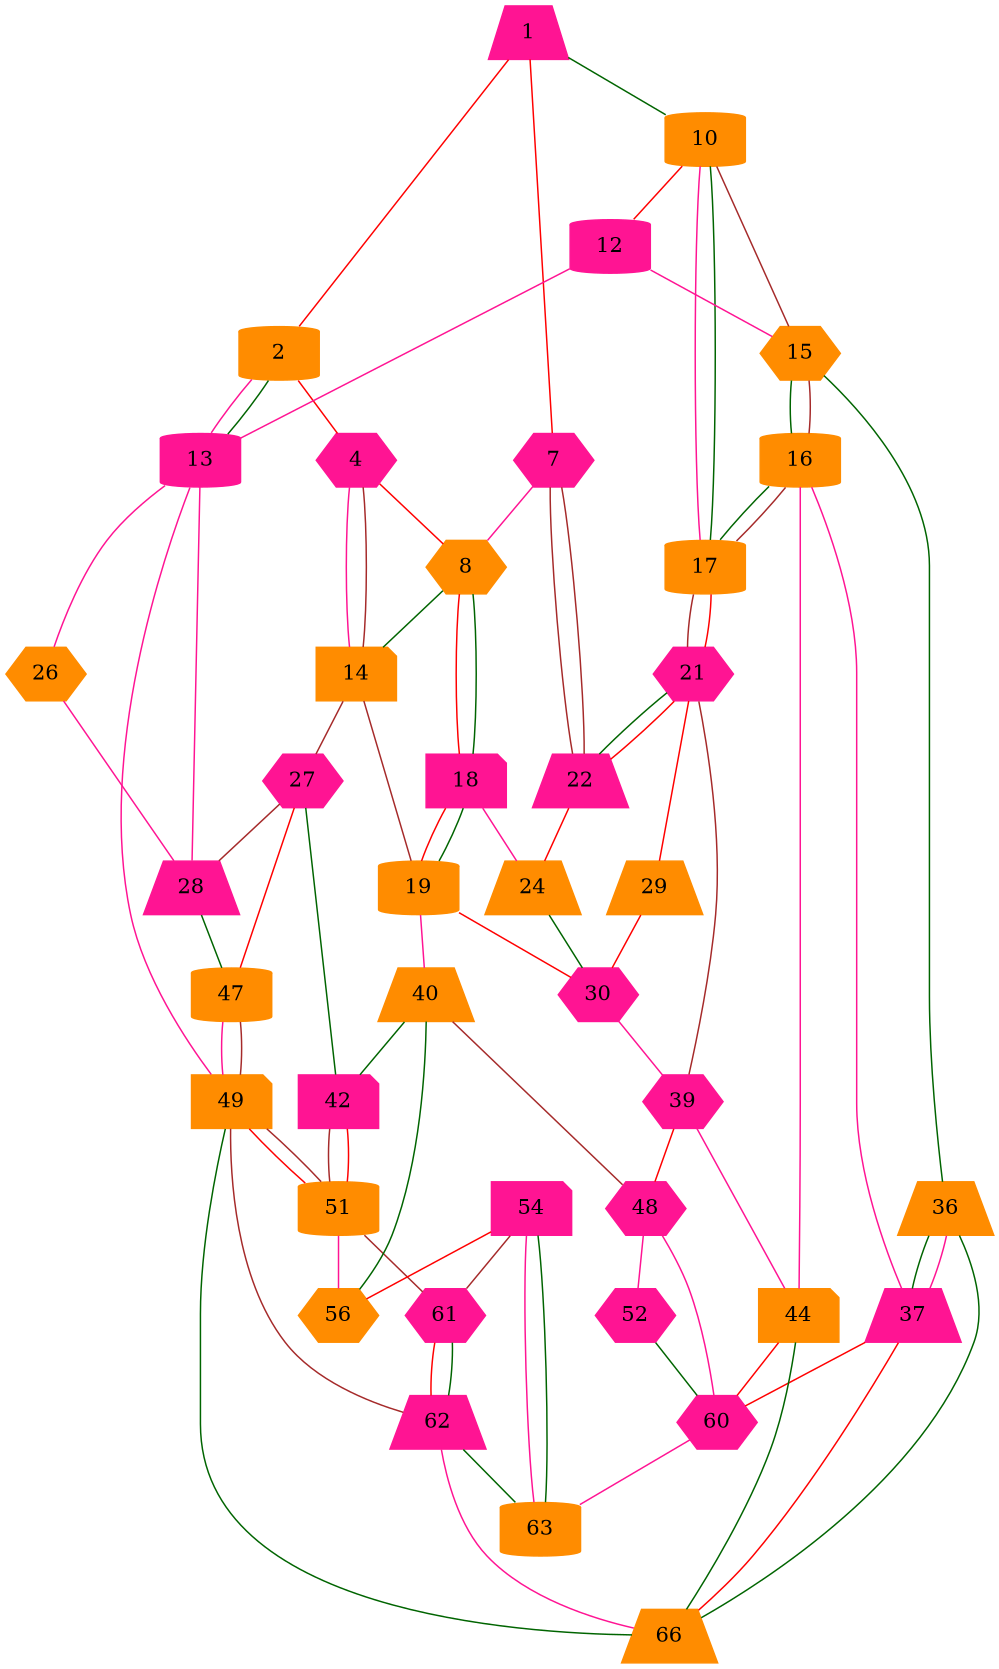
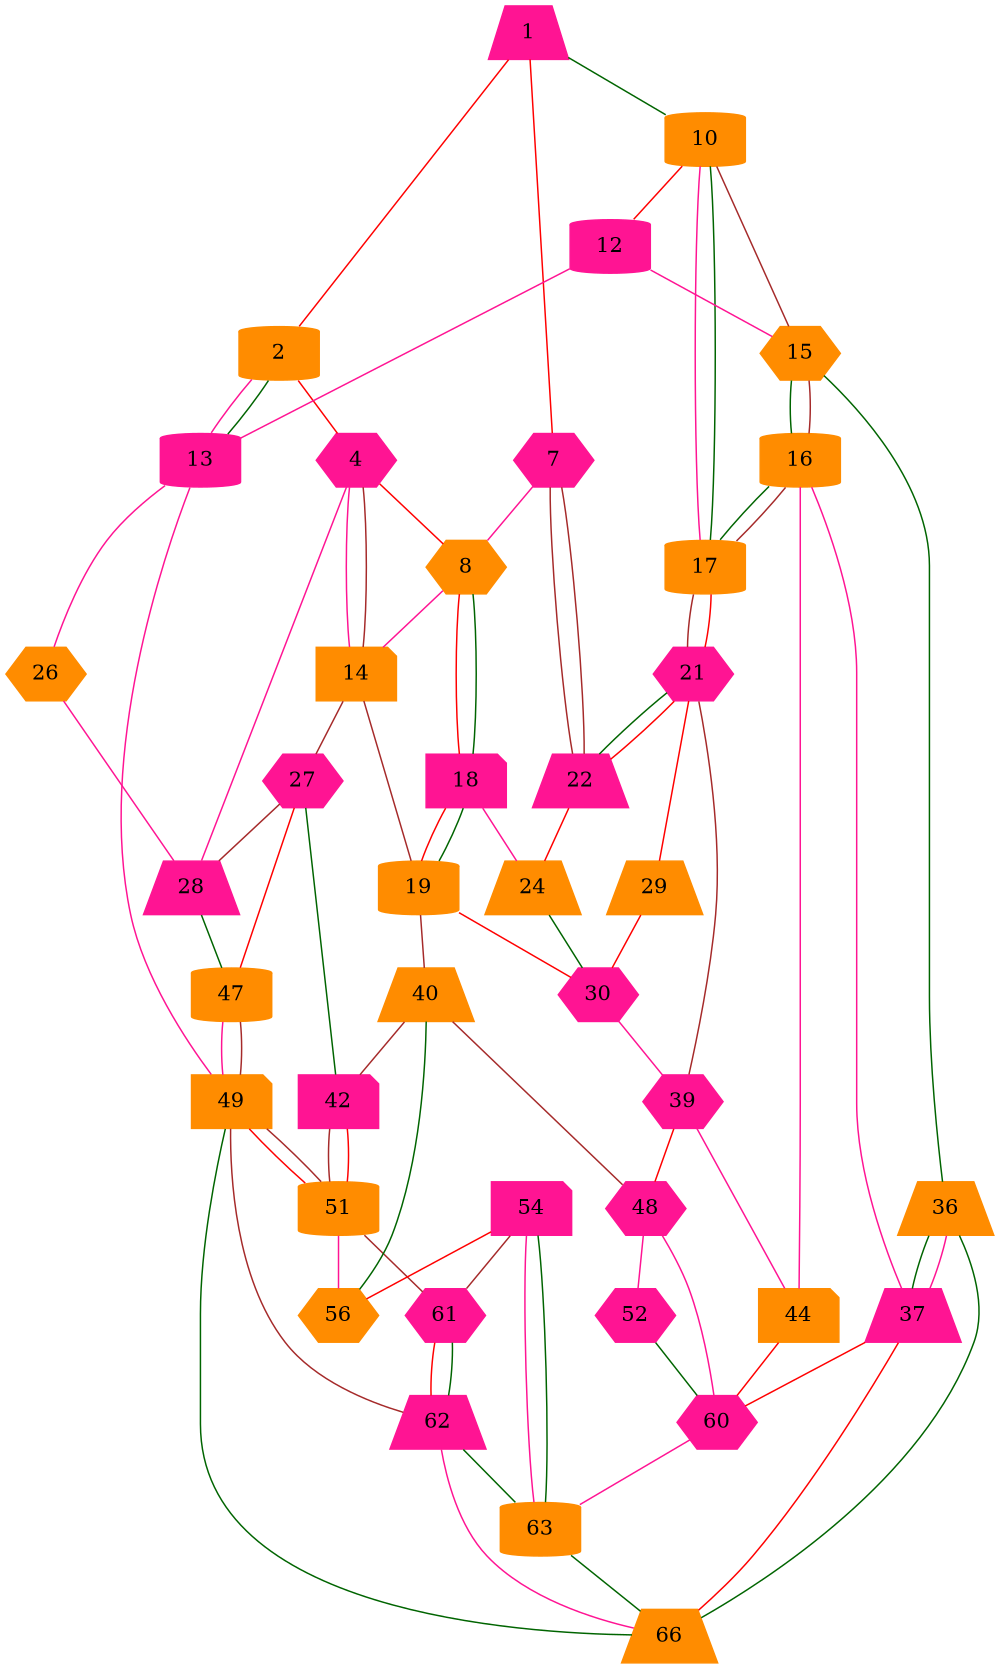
(413, 619) -> (413, 619)
(196, 674) -> (274, 674)
(422, 941) -> (422, 941)
(382, 1048) -> (382, 1048)
(757, 1482) -> (606, 1583)
